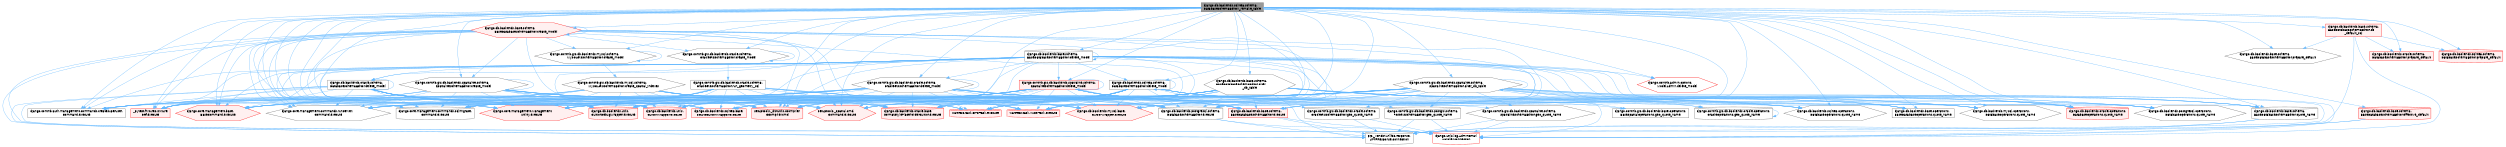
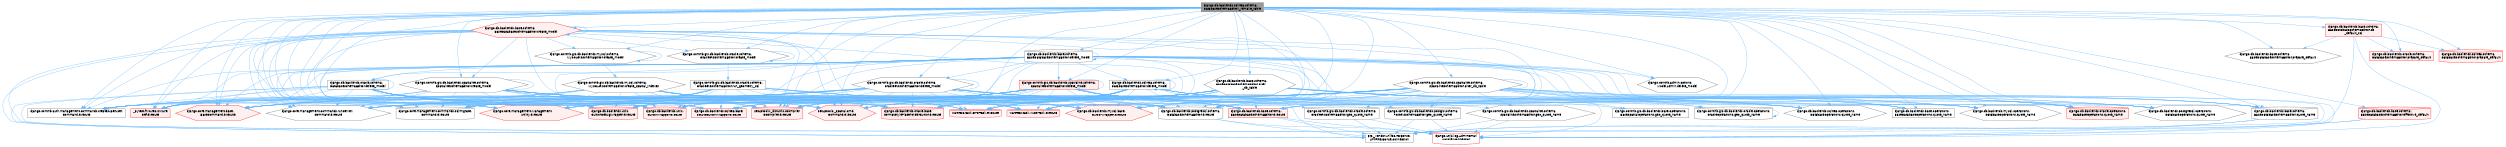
(1677, 85) -> (1677, 85)
(777, 113) -> (777, 113)
(1389, 138) -> (1389, 138)
